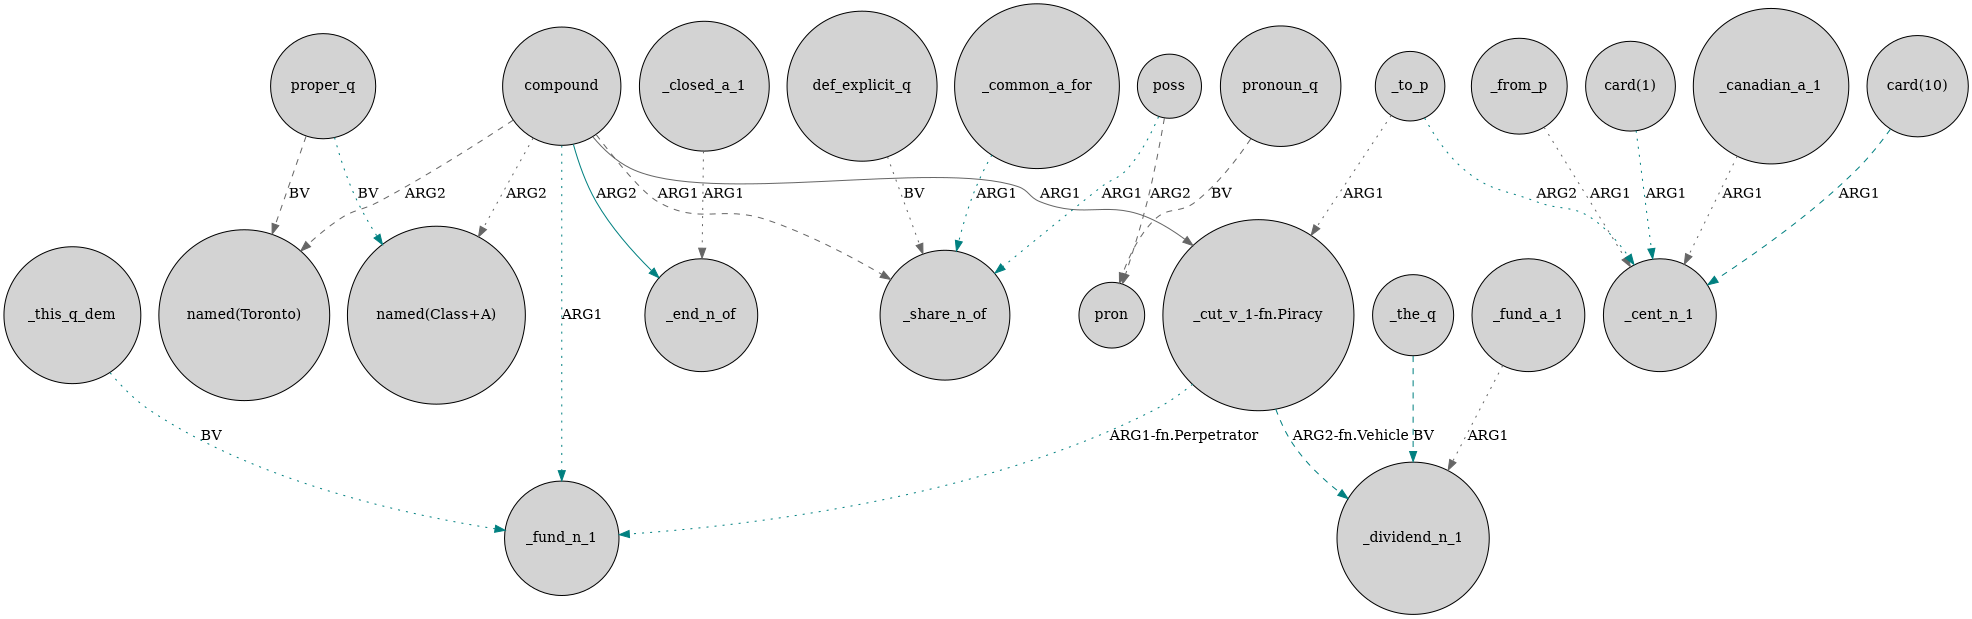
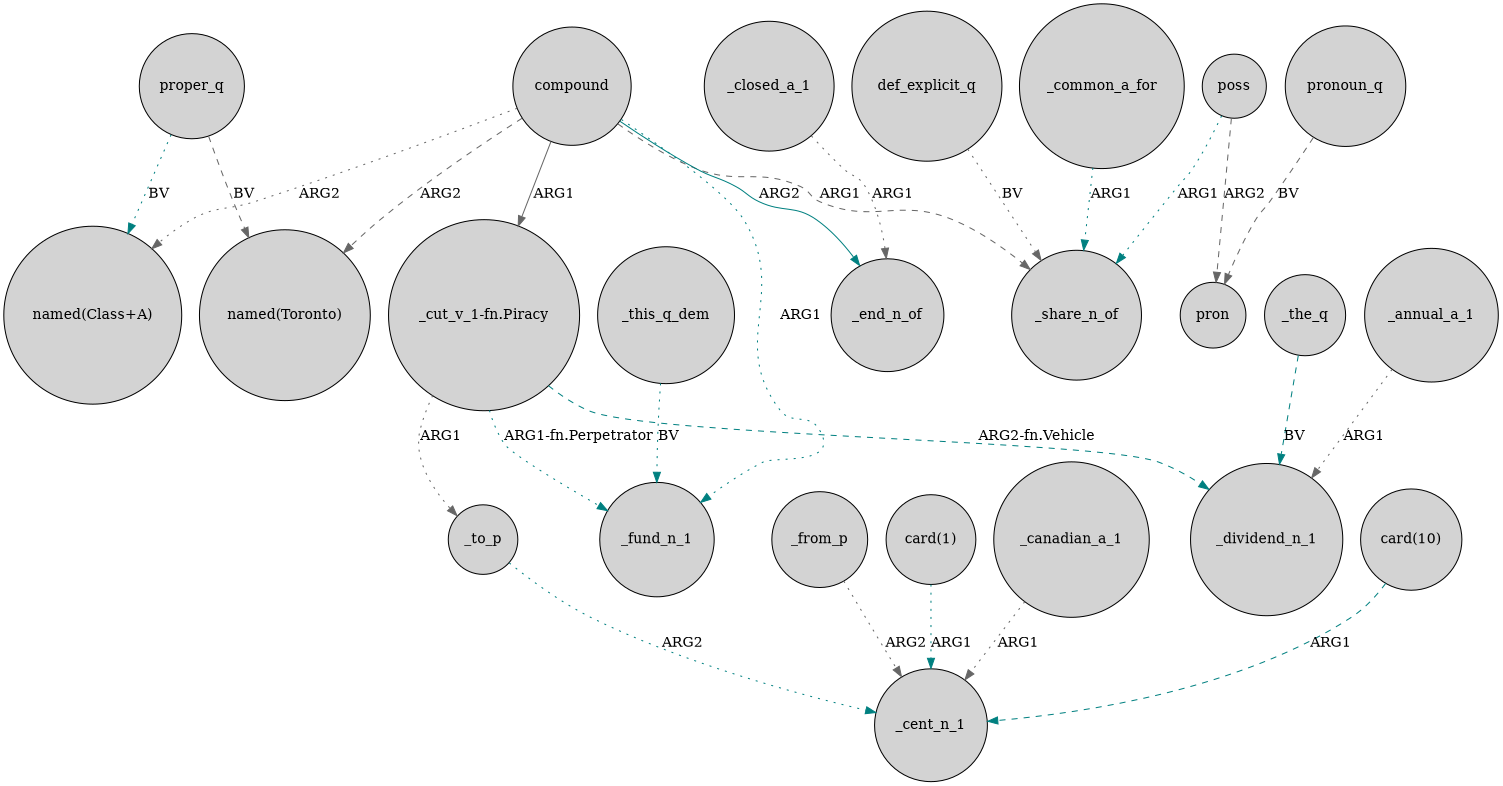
(1354, 171) -> (420, 455)
(1611, 194) -> (906, 643)
(1528, 315) -> (1431, 315)
